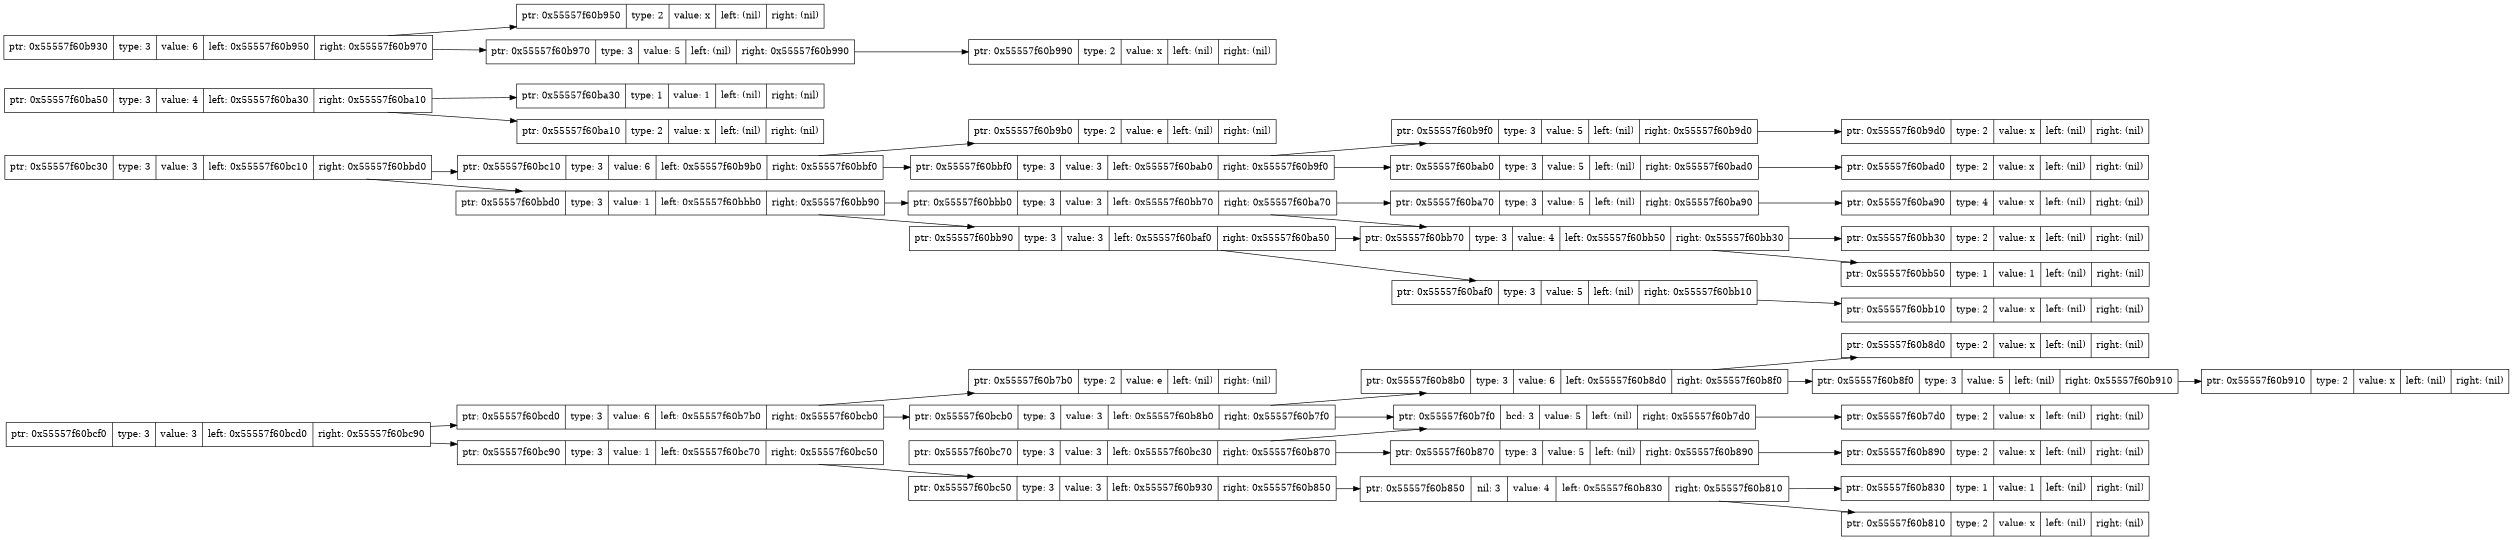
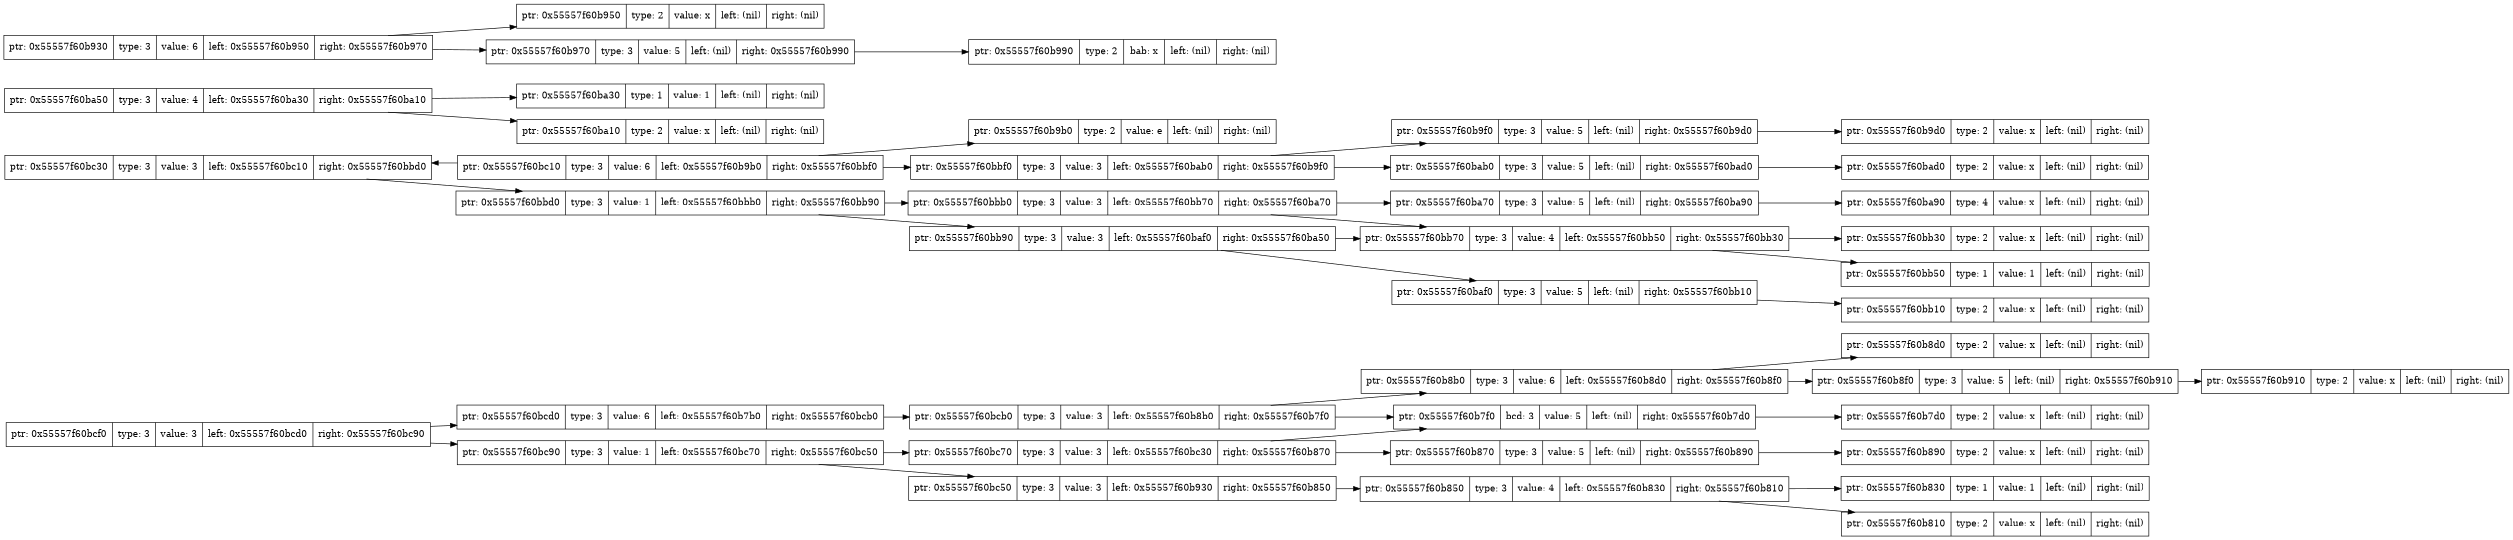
(1144, 52) -> (1144, 52)
(441, 172) -> (448, 163)
(1122, 381) -> none
none -> (893, 453)
(1489, 489) -> (1491, 489)
